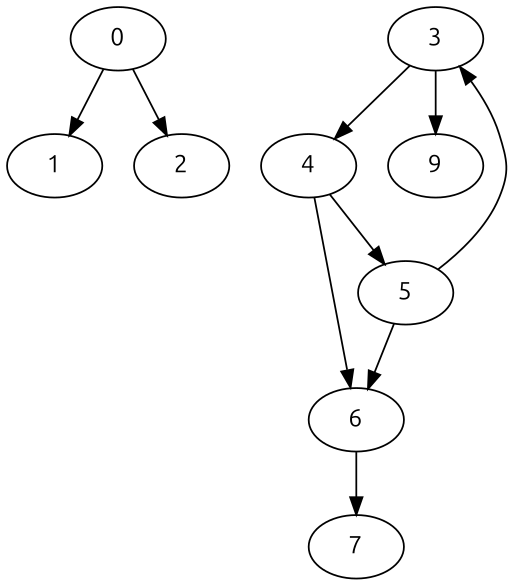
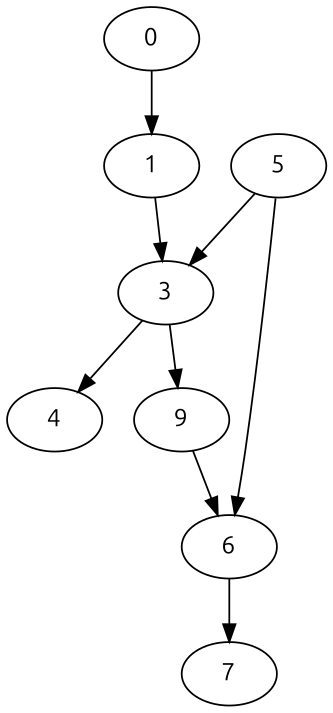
(182, 166) -> none
none -> (158, 221)
(352, 222) -> none
(331, 284) -> (202, 475)
